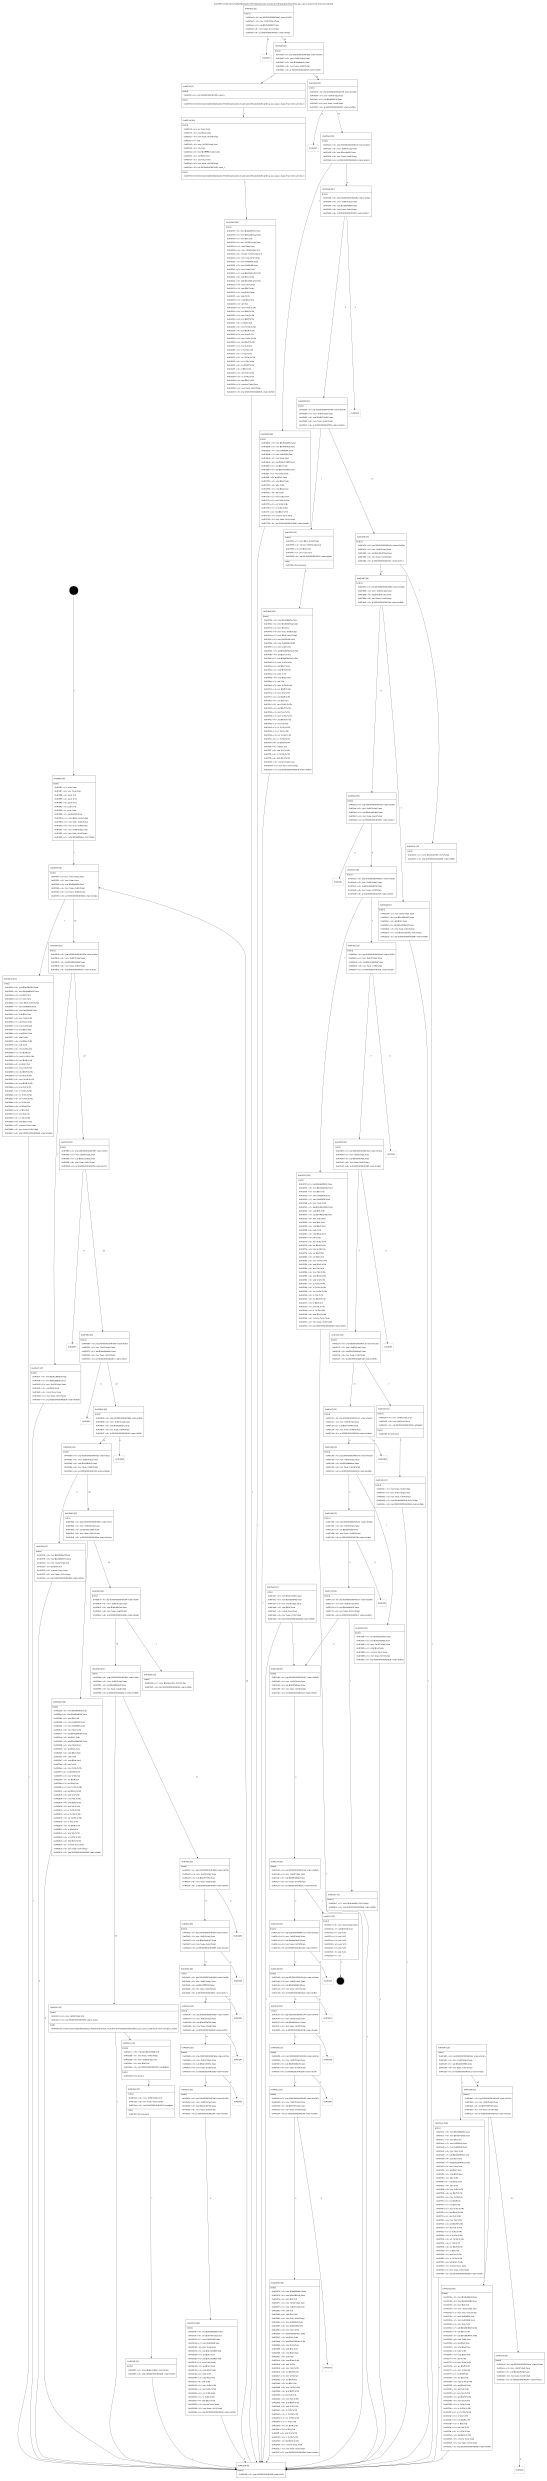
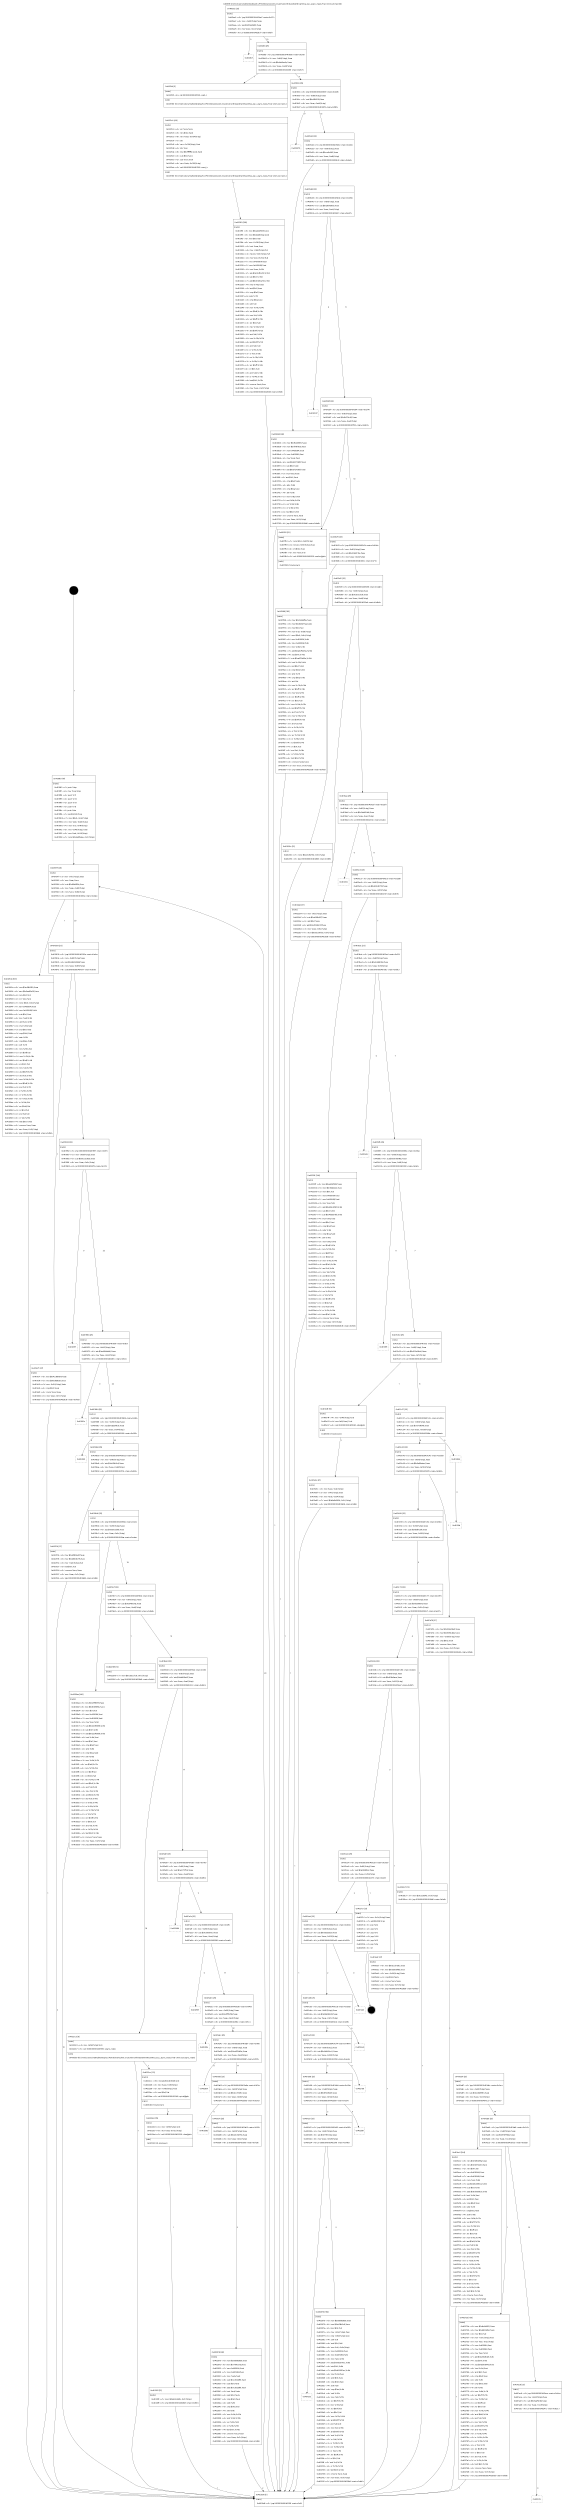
(369, 1569) -> (456, 1492)
(293, 1643) -> (393, 1821)
